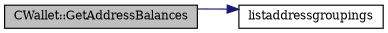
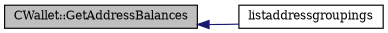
(212, 9) -> (224, 24)
